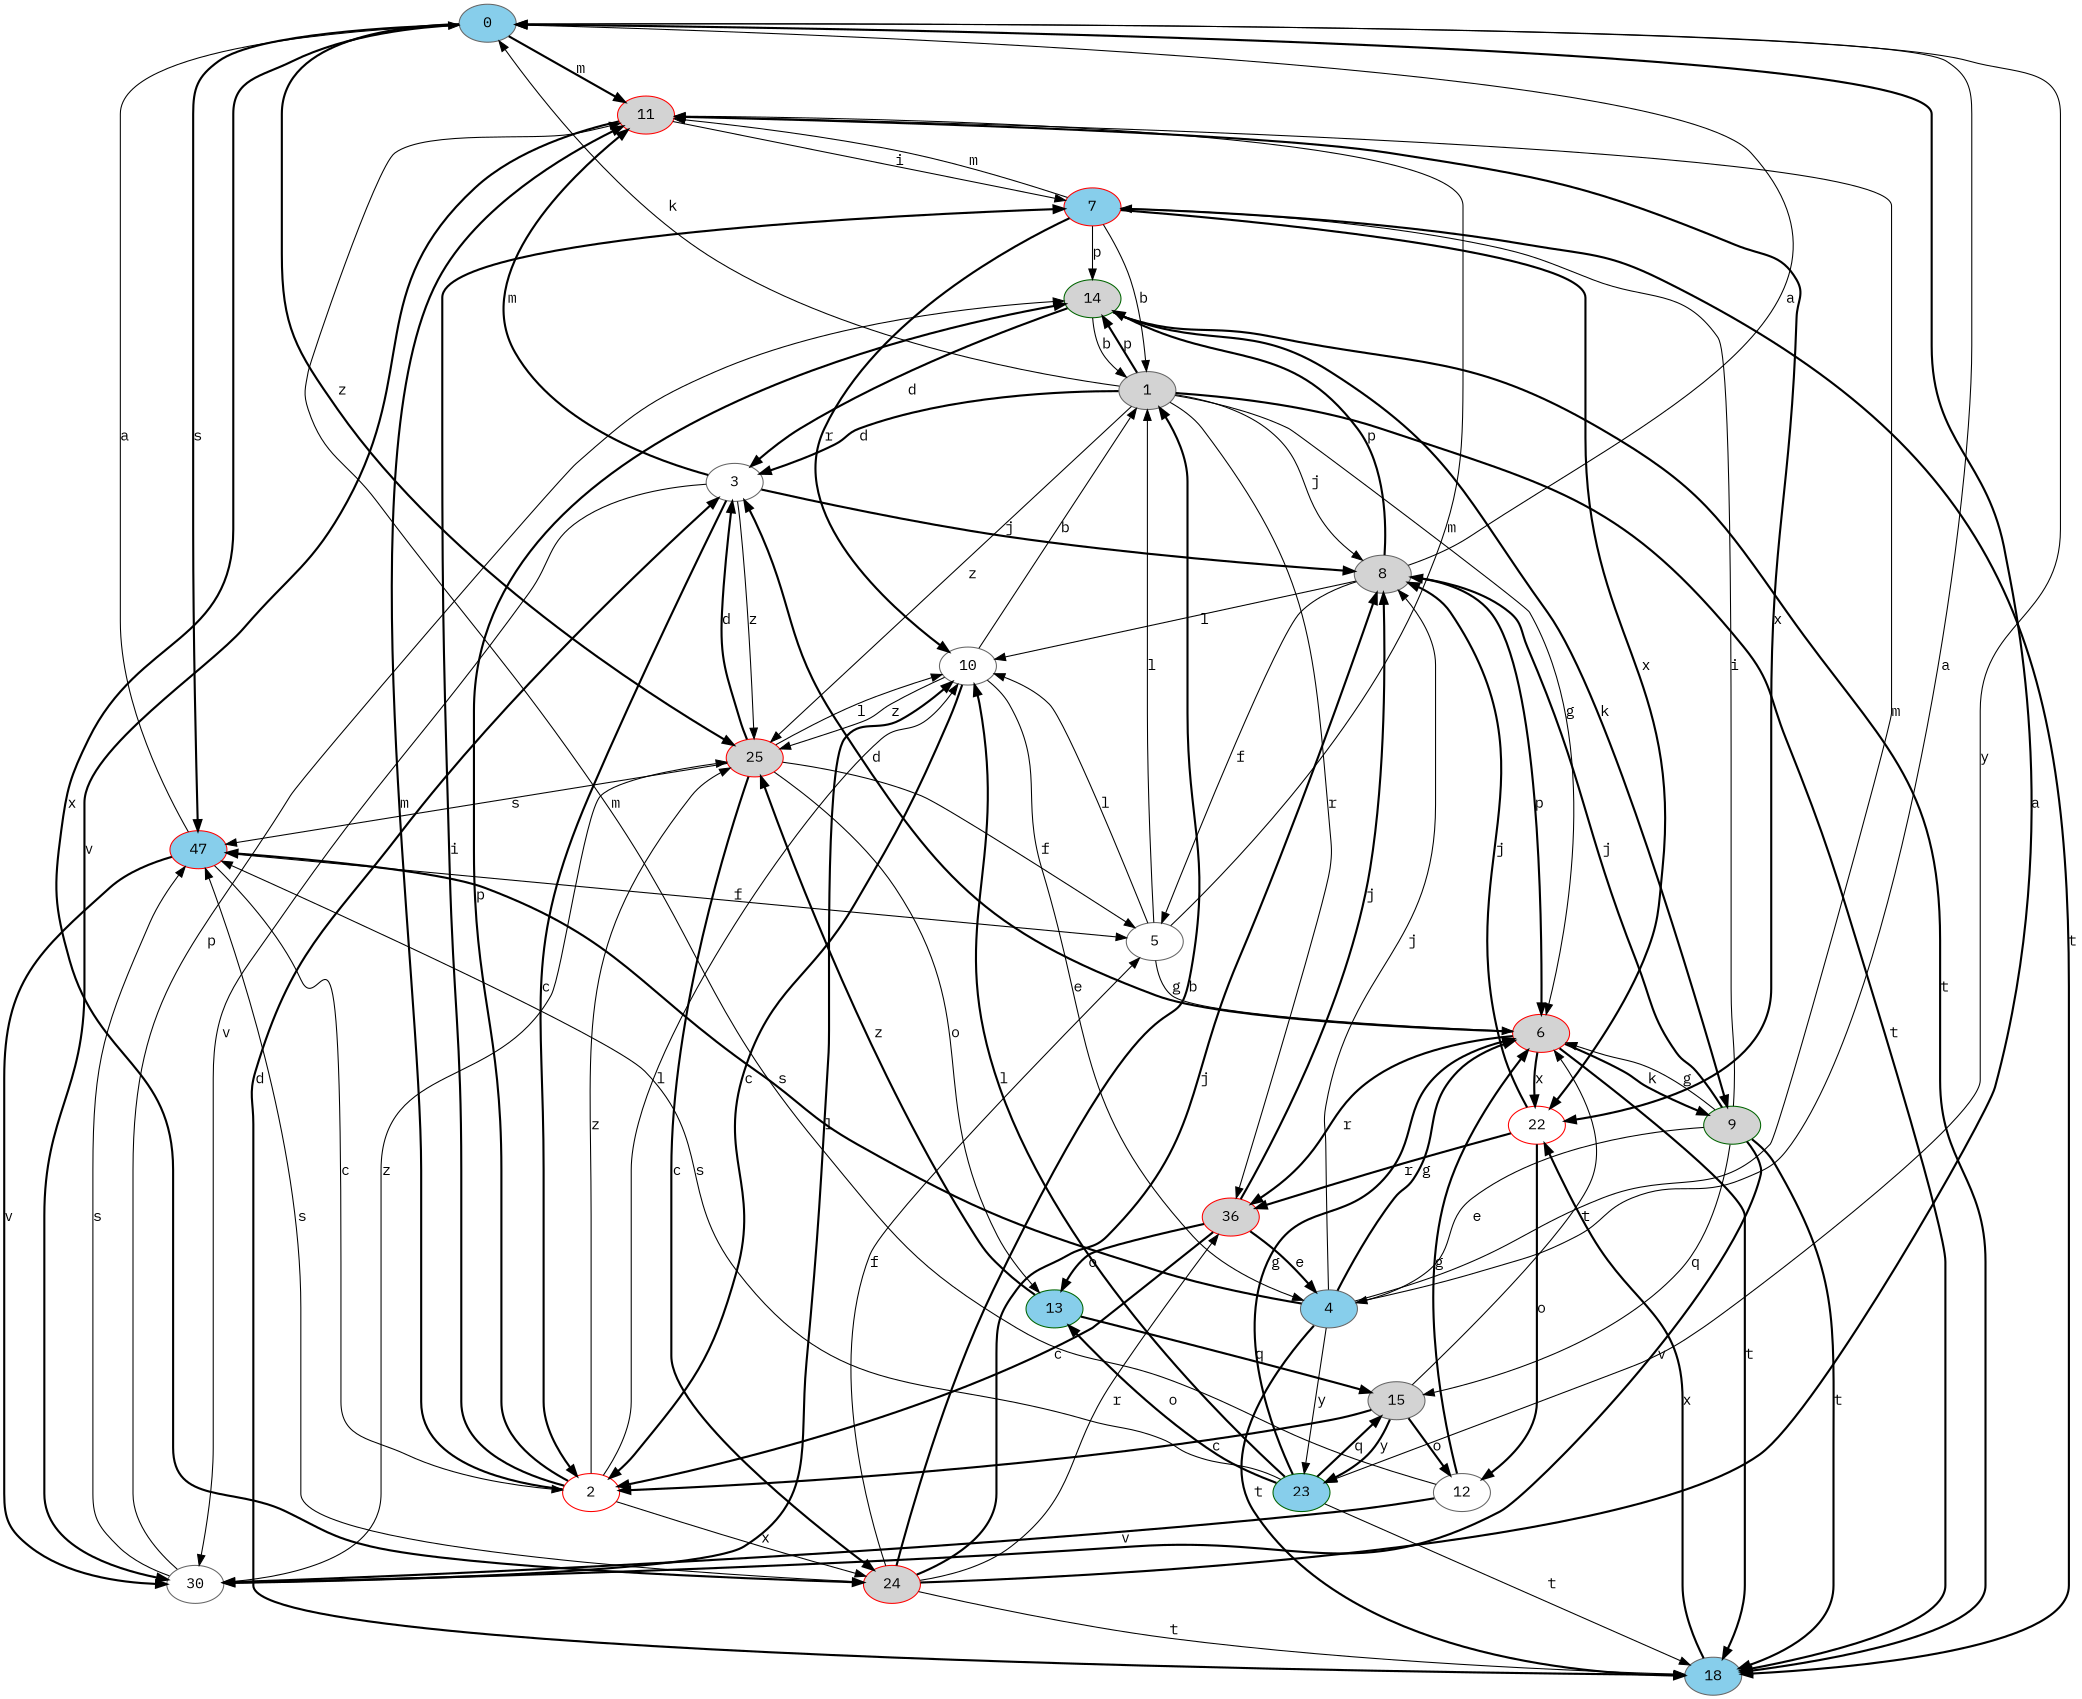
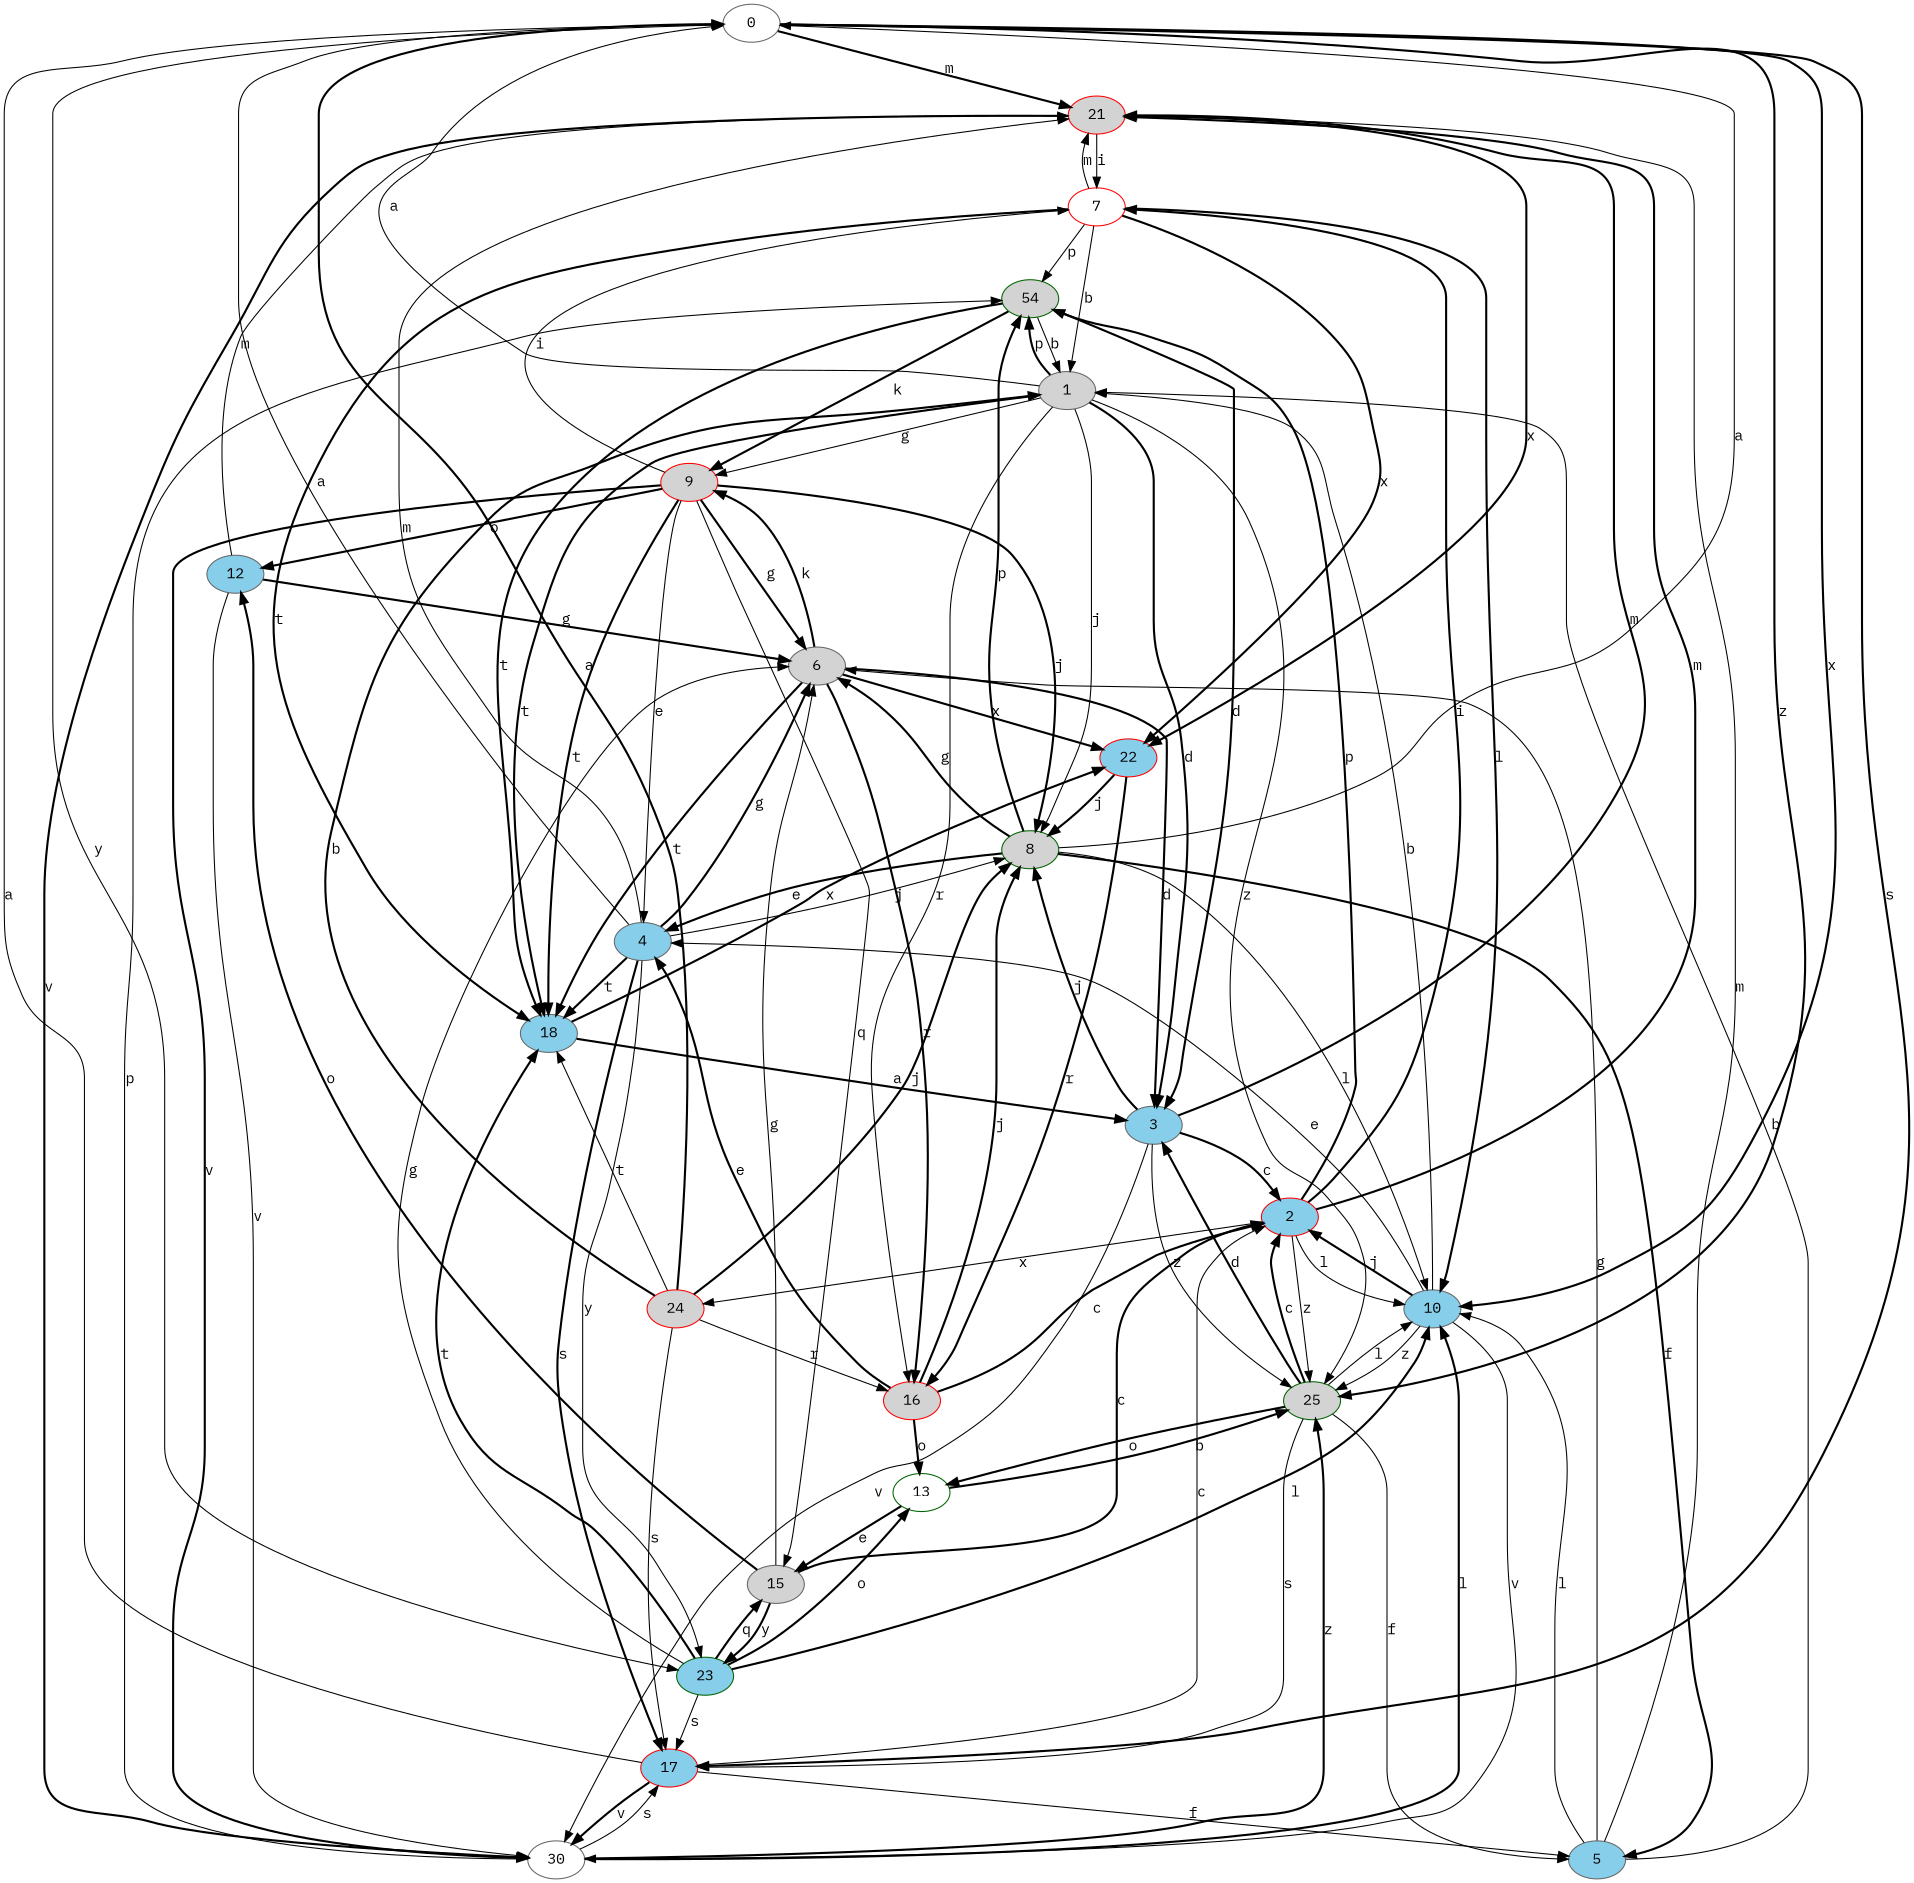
(488, 23) -> (752, 23)
(646, 115) -> (1097, 115)
(673, 207) -> (394, 207)
(1092, 207) -> (1097, 207)
(1092, 299) -> (1030, 299)
(829, 436) -> (1499, 758)
(735, 482) -> (1154, 1125)
(1383, 574) -> (1030, 850)
(1522, 605) -> (883, 435)
(968, 666) -> (1432, 1309)
(1152, 666) -> (1776, 1125)
(1241, 731) -> (1639, 1170)
(755, 758) -> (1312, 1401)
(1540, 804) -> (945, 758)
(198, 850) -> (669, 1768)
none -> (820, 881)
(1155, 942) -> (1597, 1860)
(944, 1006) -> (1129, 1439)
(879, 1033) -> (1200, 1447)
(1541, 1033) -> (817, 666)
(115, 1043) -> (1822, 267)
(1650, 1068) -> (750, 570)
(260, 1079) -> (898, 1079)
(749, 1079) -> (1374, 1263)
(1537, 1125) -> (1128, 758)
(1732, 1125) -> (689, 482)
(386, 1139) -> (1137, 1833)
(671, 1206) -> (1282, 1315)
(1231, 1217) -> (912, 1401)
(1586, 1217) -> (774, 1125)
(1308, 1220) -> (413, 1141)
(880, 1239) -> none
(1054, 1309) -> (922, 1493)
(1537, 1317) -> (467, 527)
(1260, 1355) -> (863, 1538)
(591, 1493) -> (1290, 1217)
(1462, 1493) -> (235, 574)
(835, 1553) -> (253, 1323)
(1502, 1582) -> (452, 1399)
none -> (1356, 1826)
